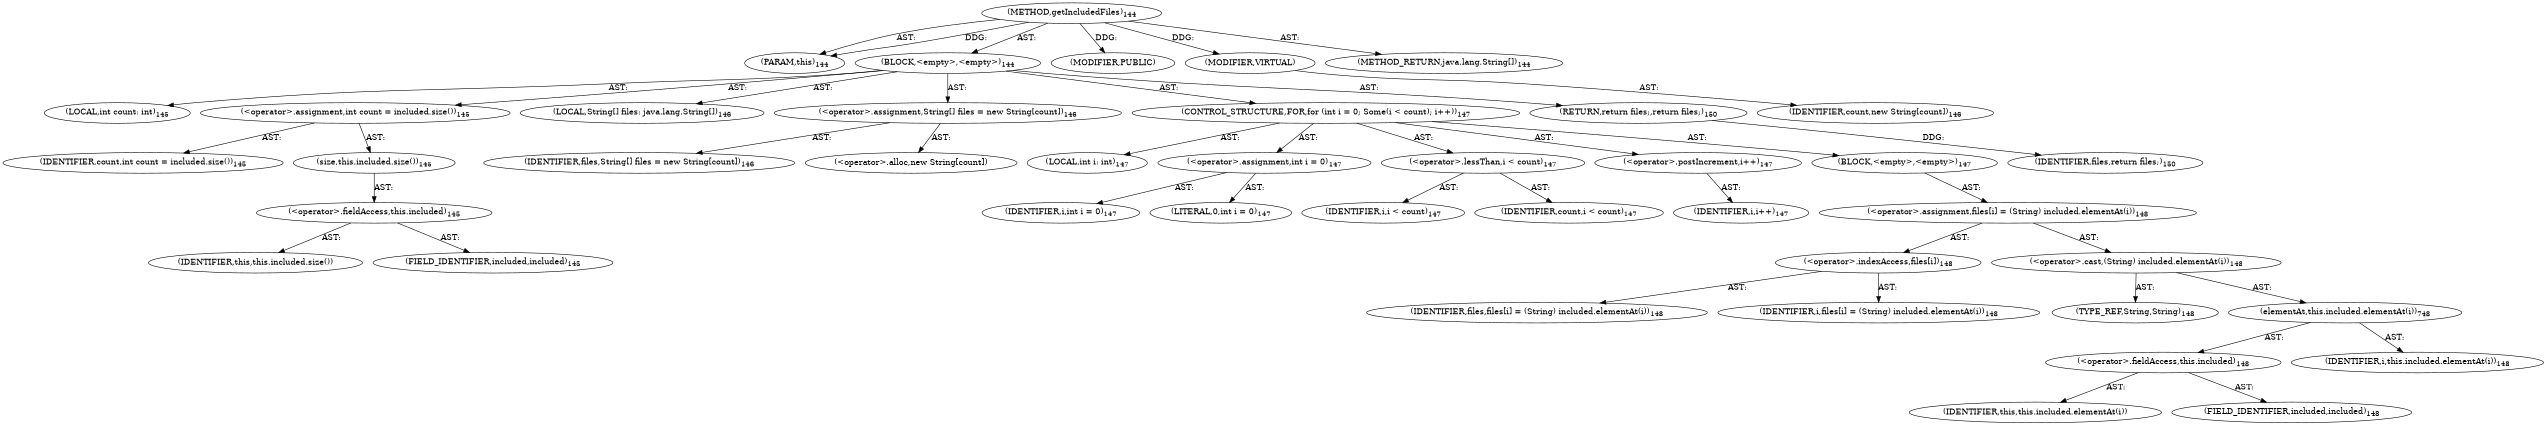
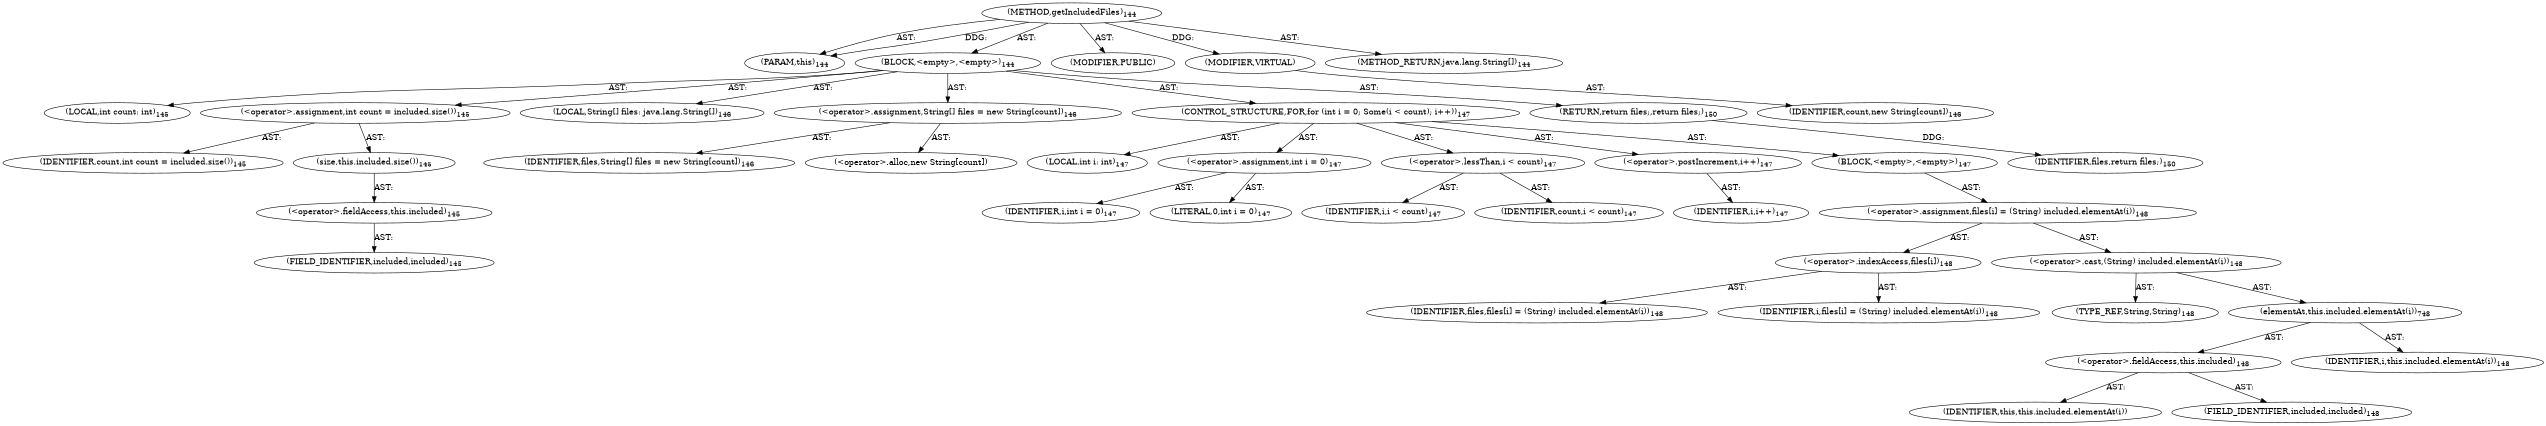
(1108, 38) -> (1106, 38)
(255, 263) -> none
